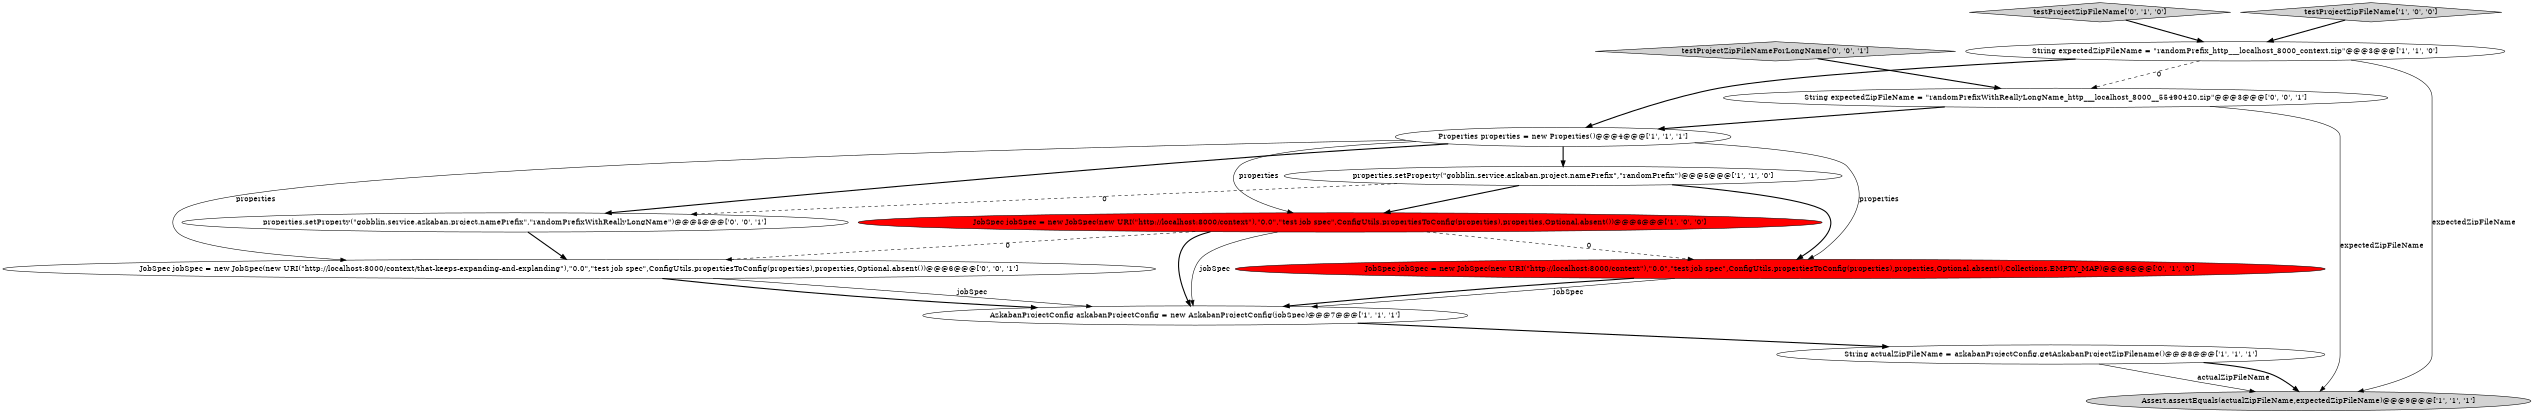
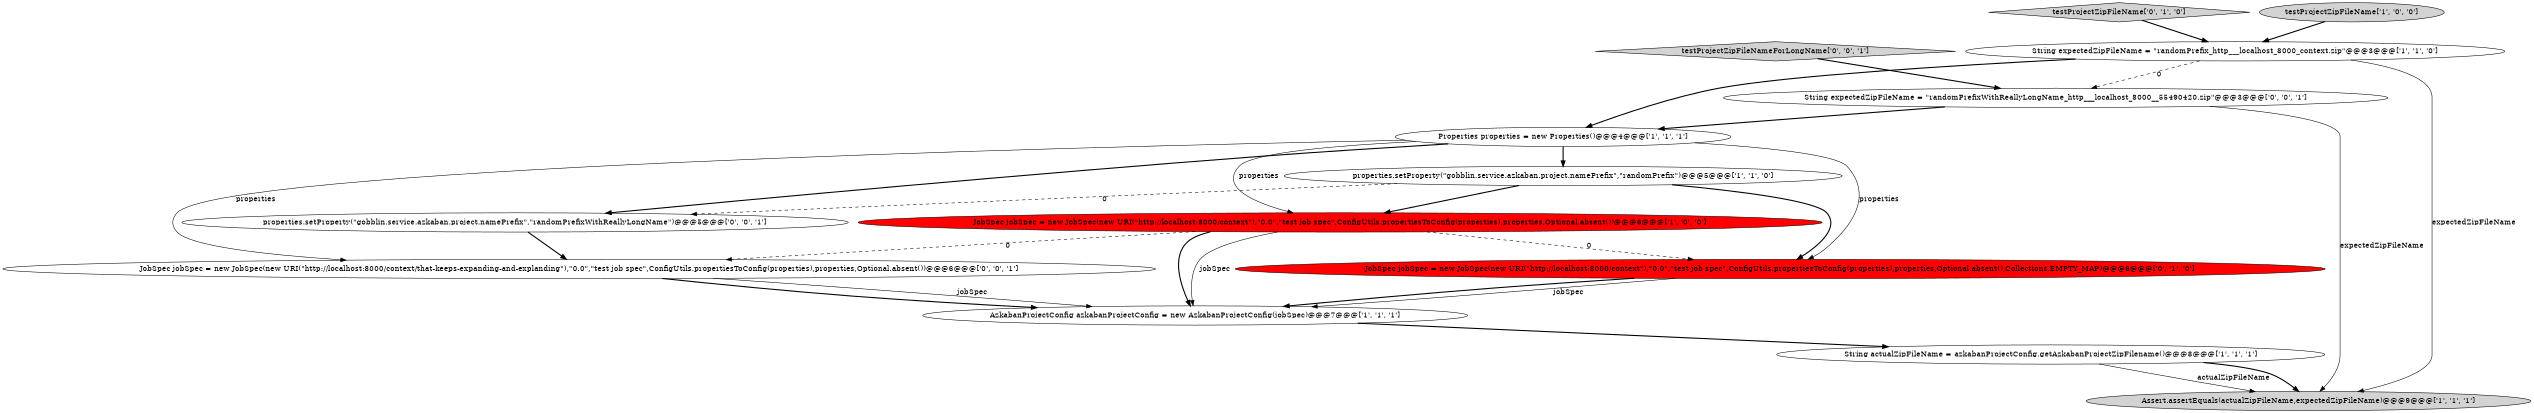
(2371, 12) -> (2352, 12)
